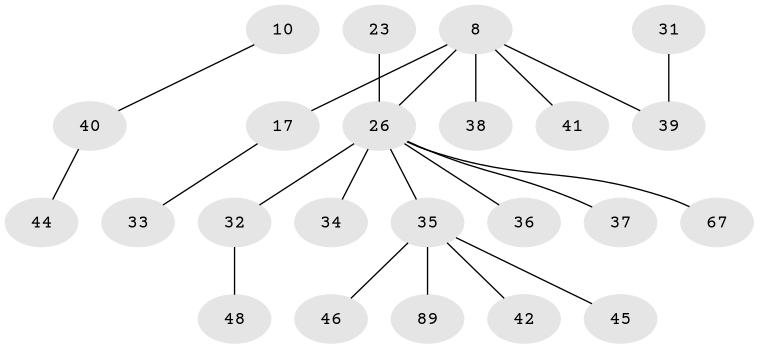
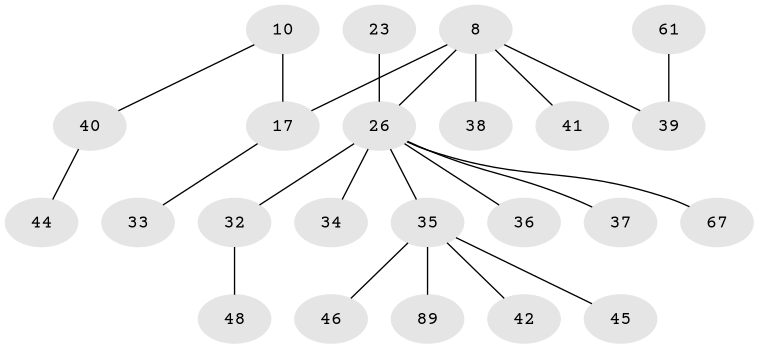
(669, 29) -> (669, 29)
none -> (283, 78)
